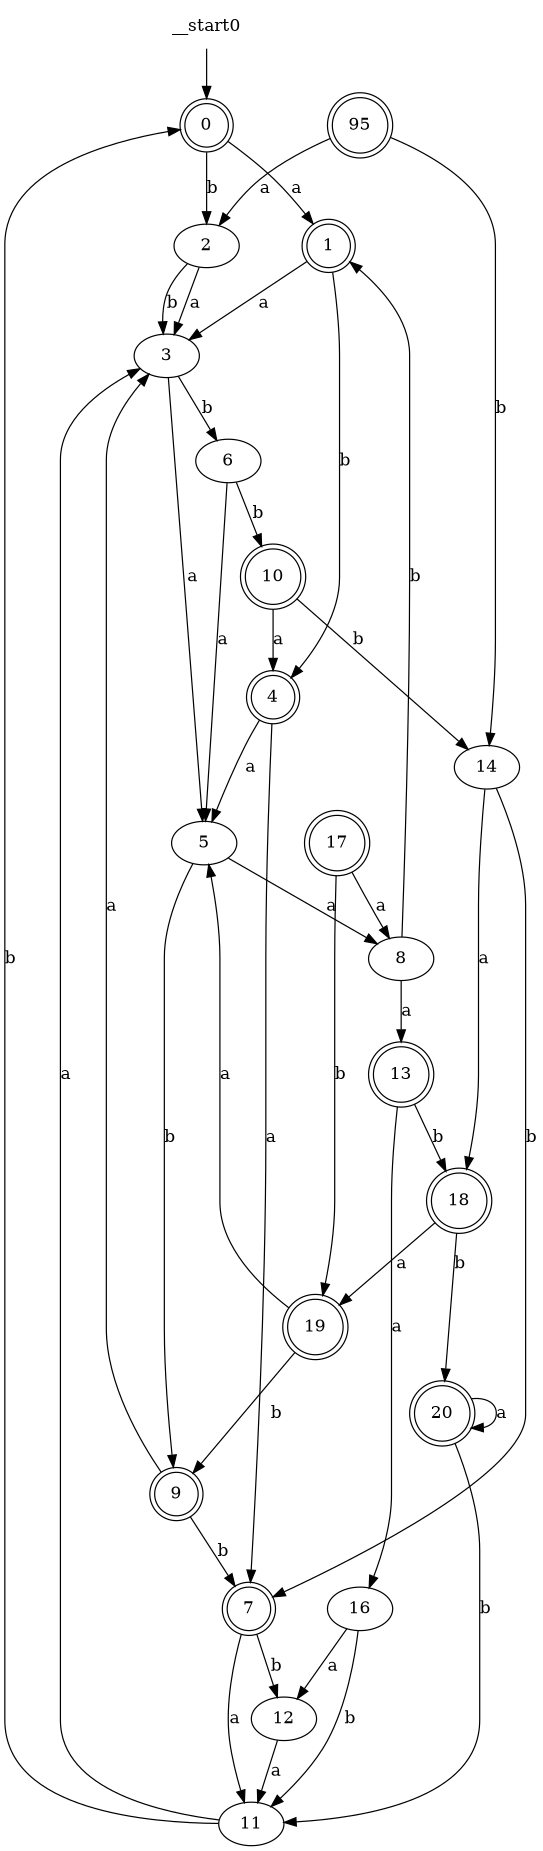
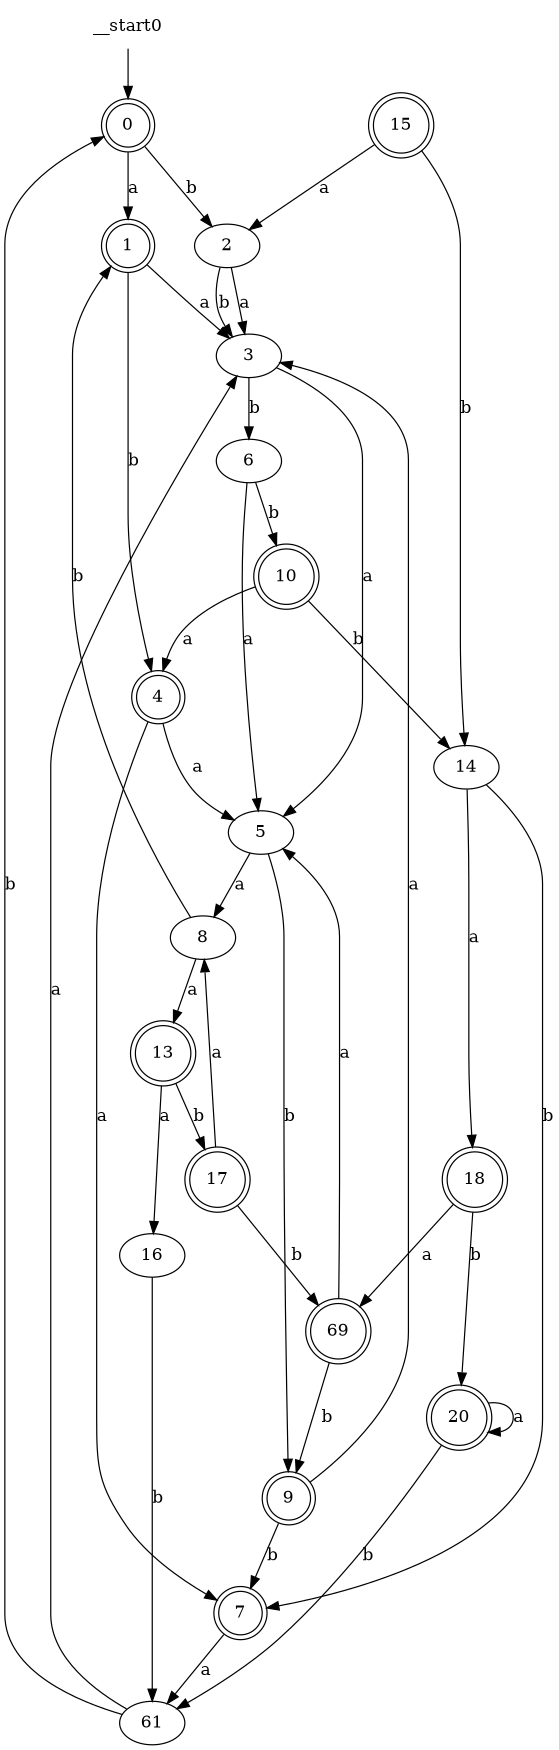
(360, 125) -> (401, 125)
(428, 1132) -> (188, 1111)
(315, 1327) -> (338, 1331)
(284, 1719) -> none
(251, 1824) -> (152, 1723)
